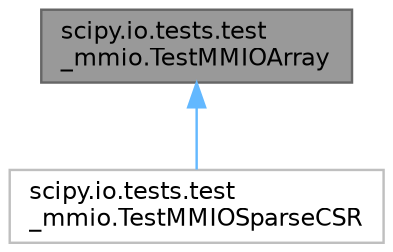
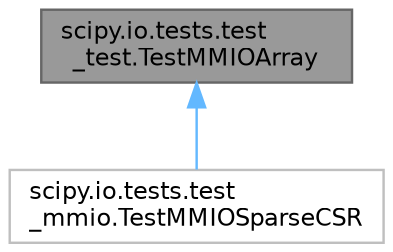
(197, 46) -> (197, 46)
